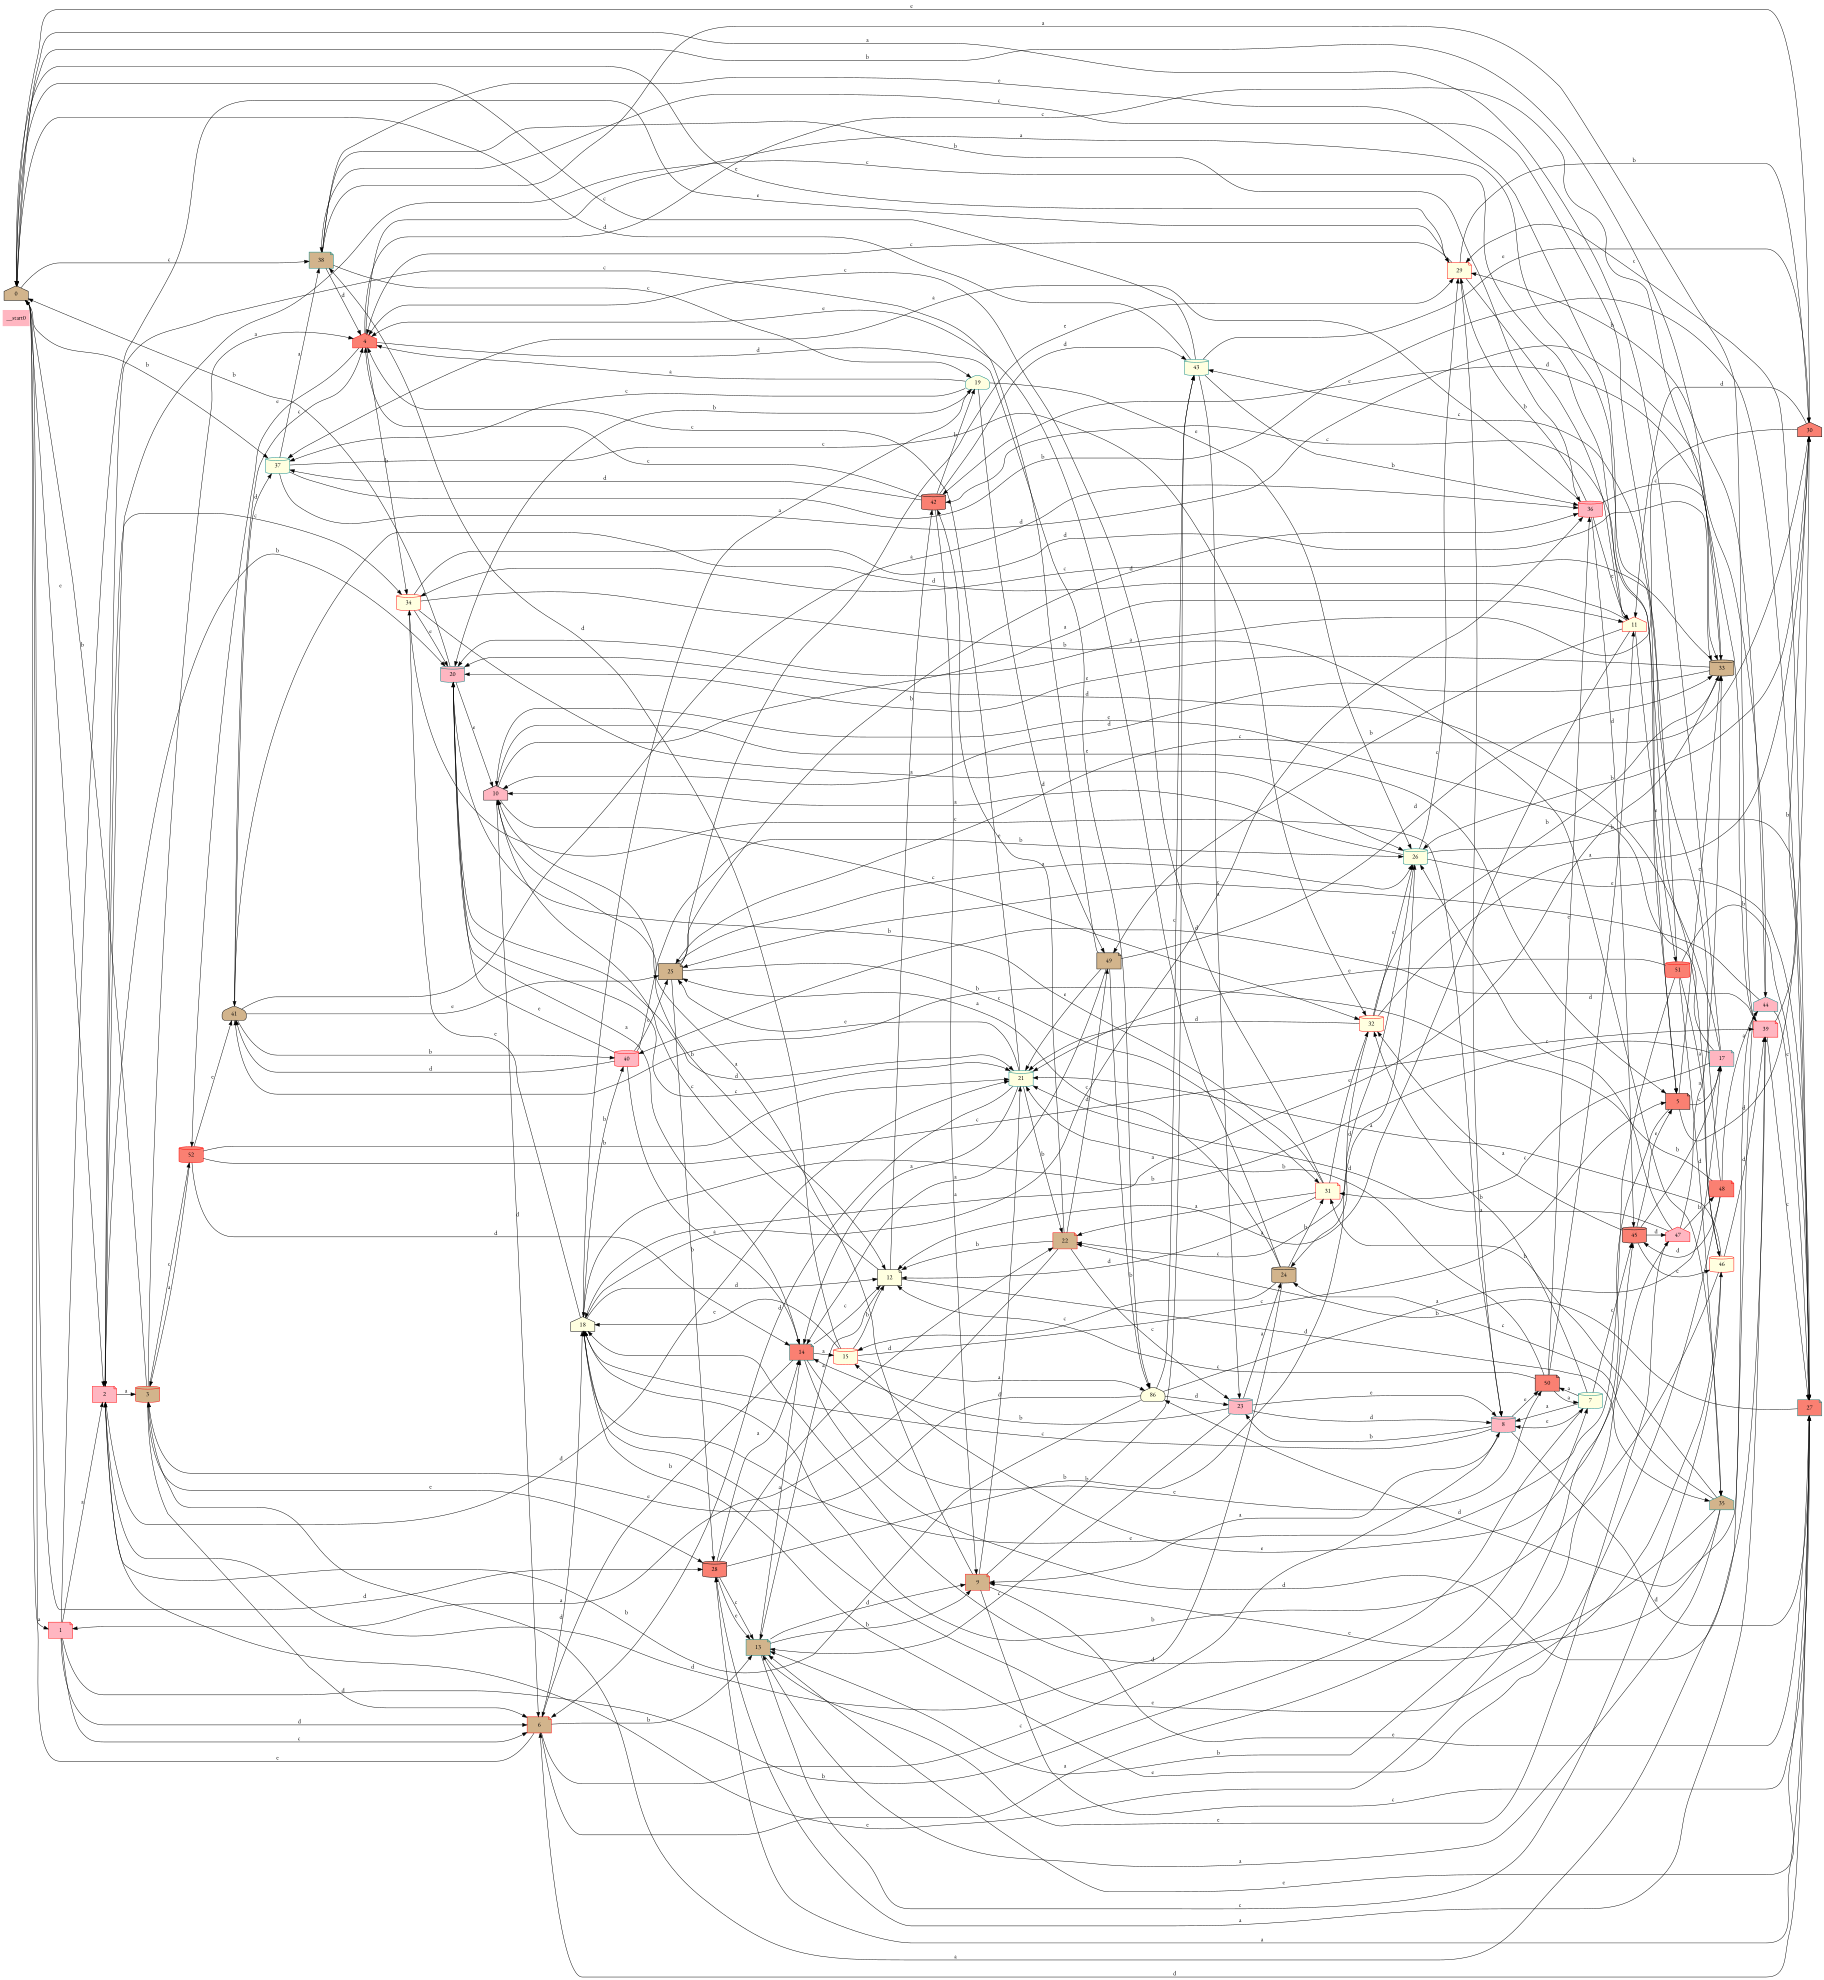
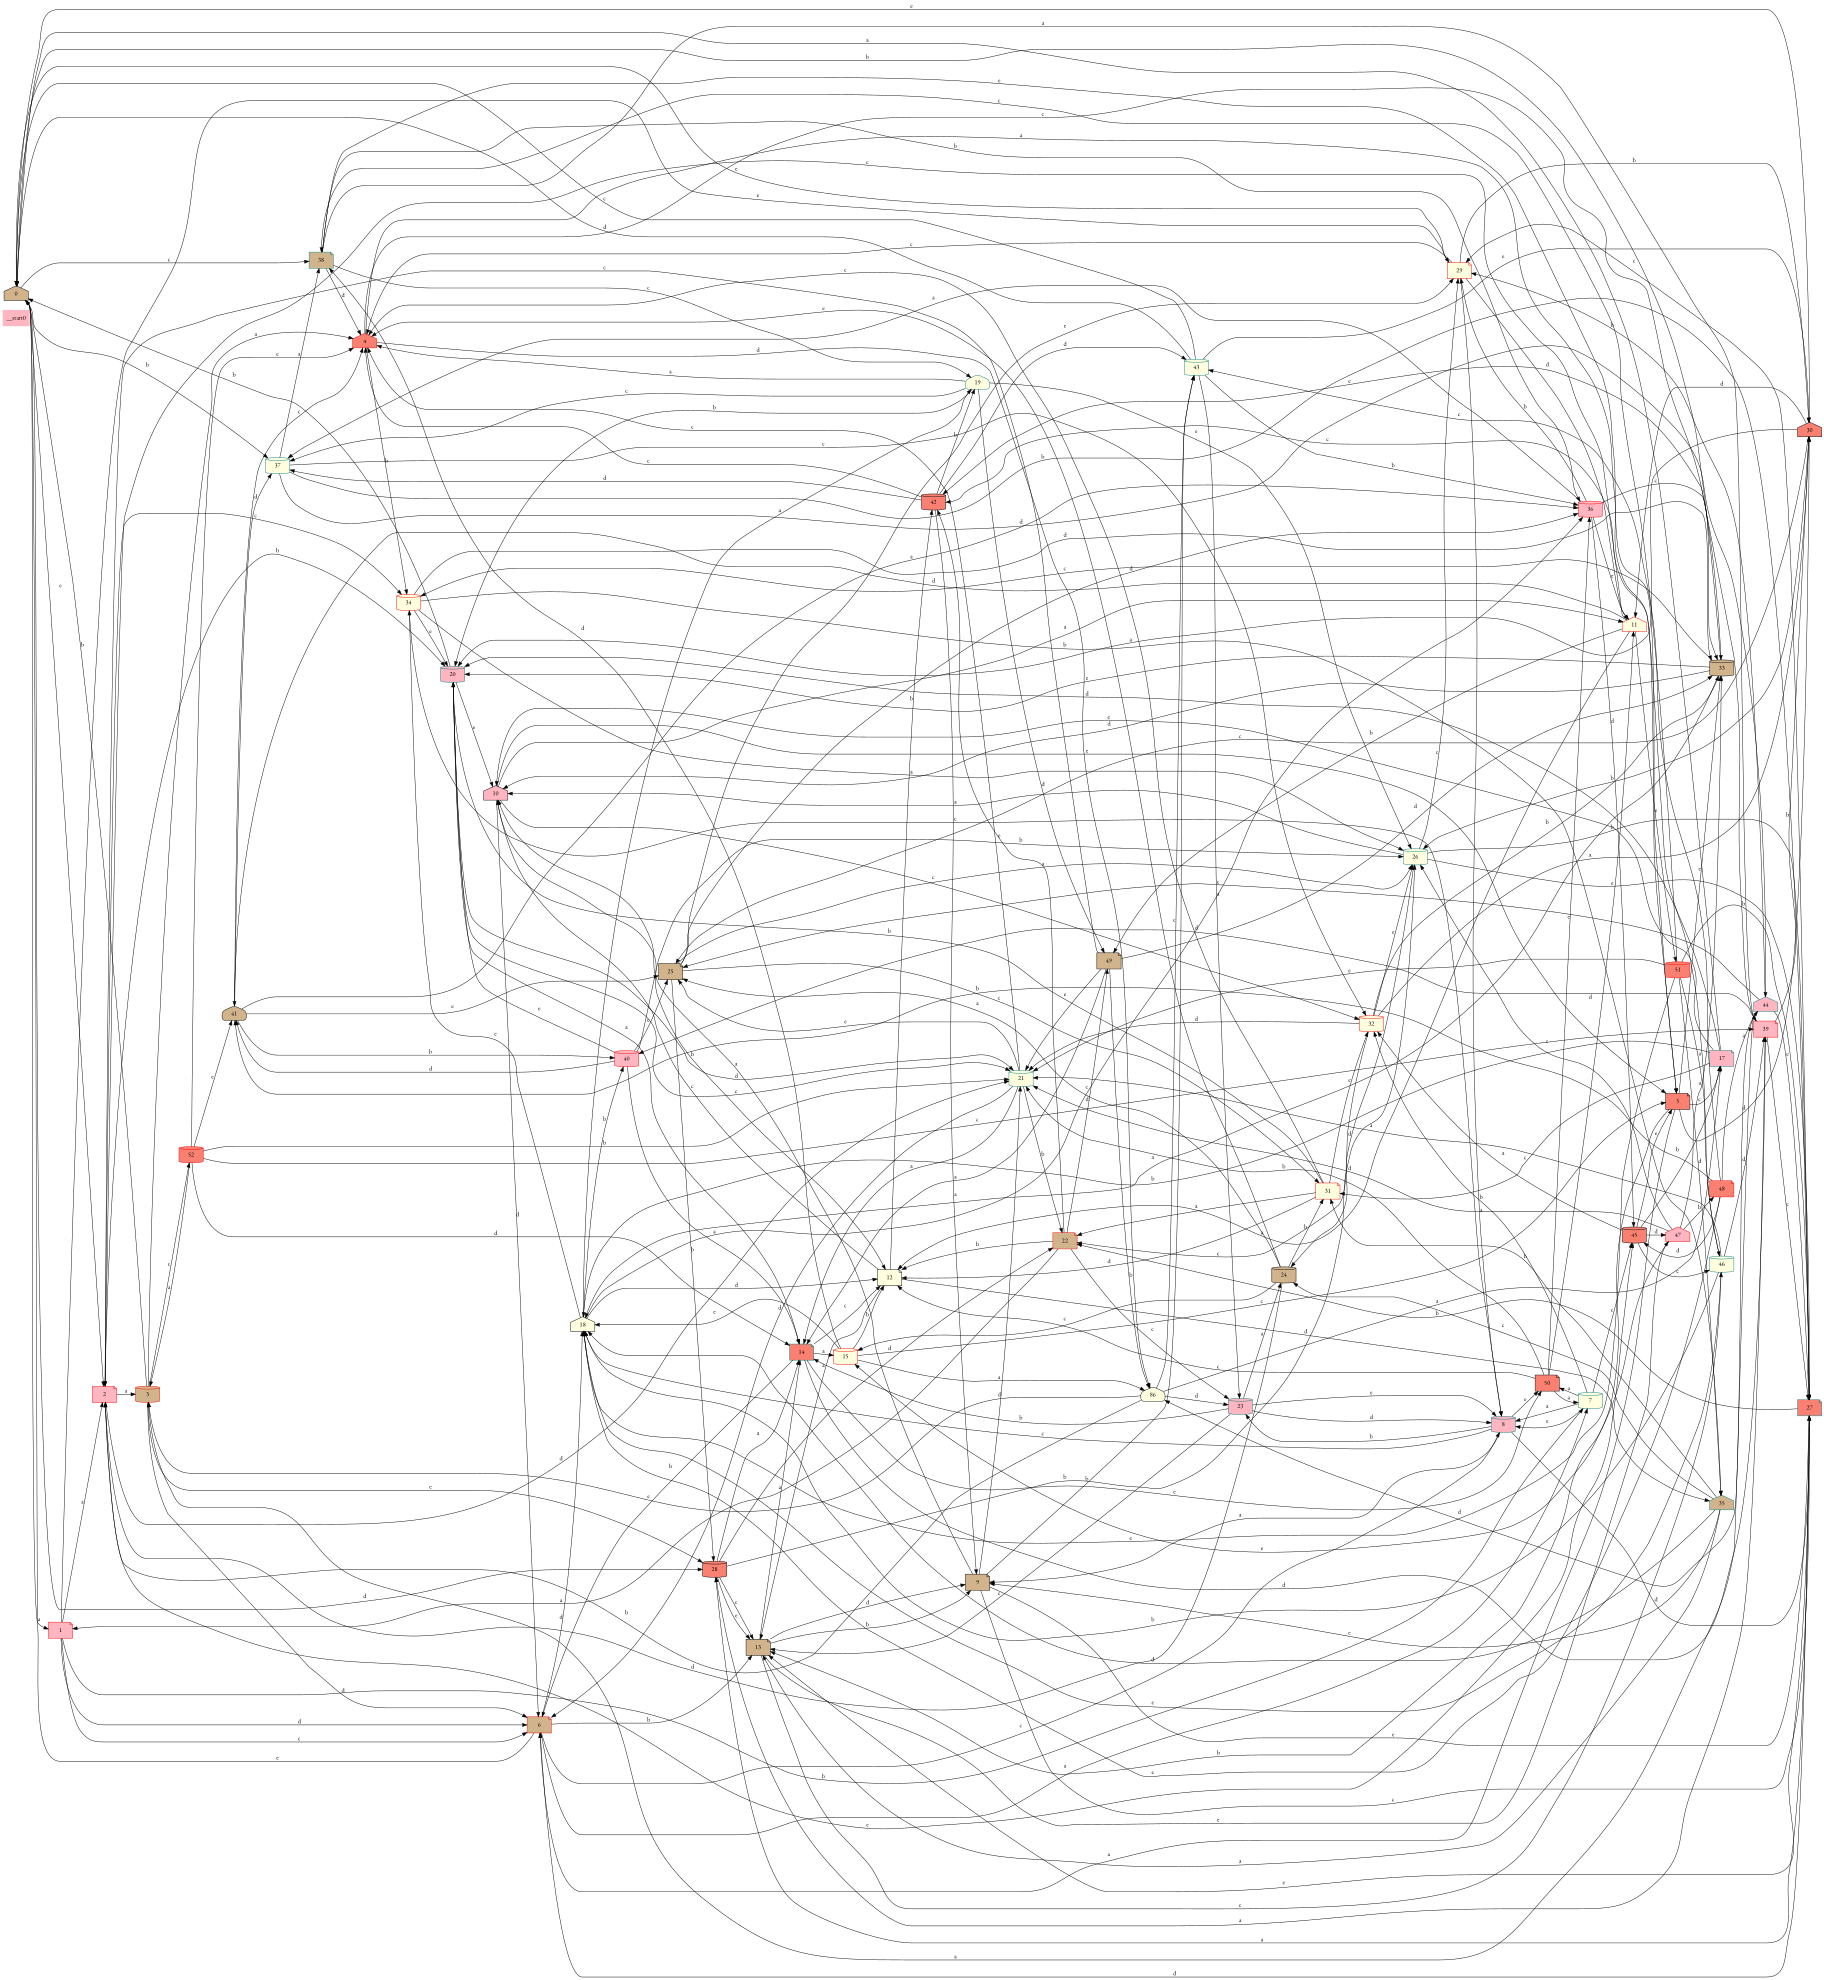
(221, 722) -> (199, 691)
(1722, 1264) -> (1722, 1264)
(978, 1582) -> (978, 1582)
(758, 1647) -> (758, 1647)
none -> (1316, 1840)
